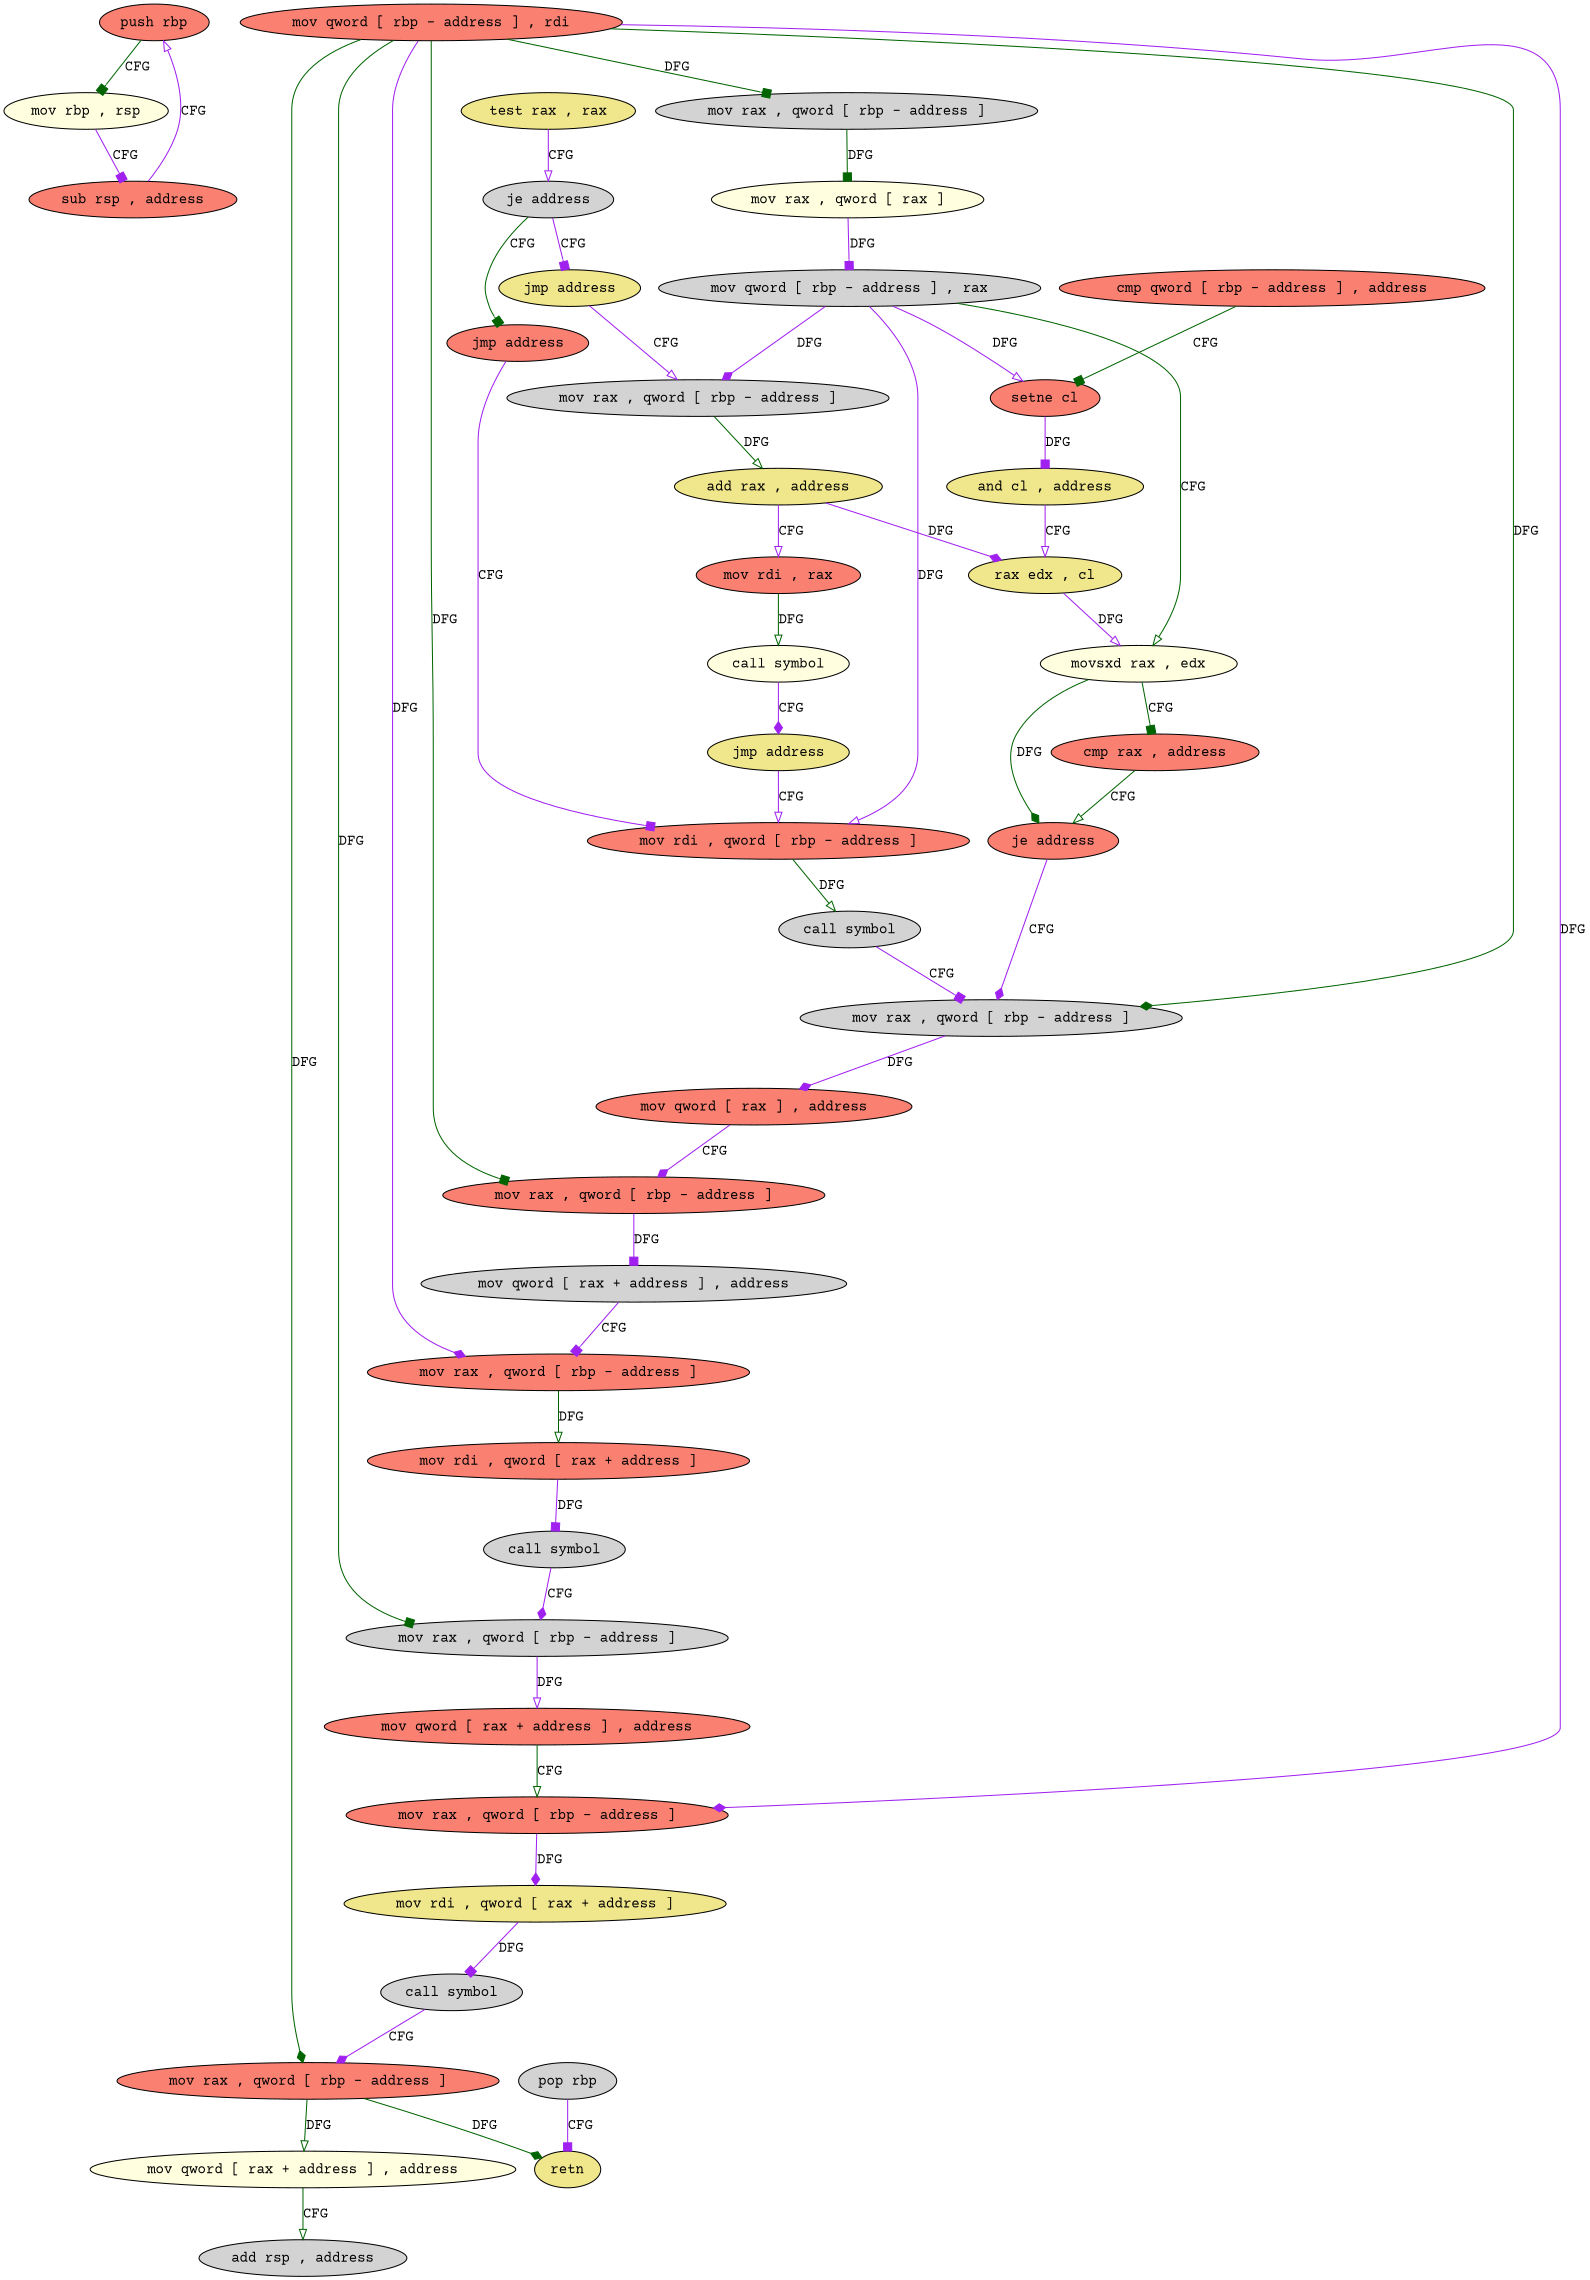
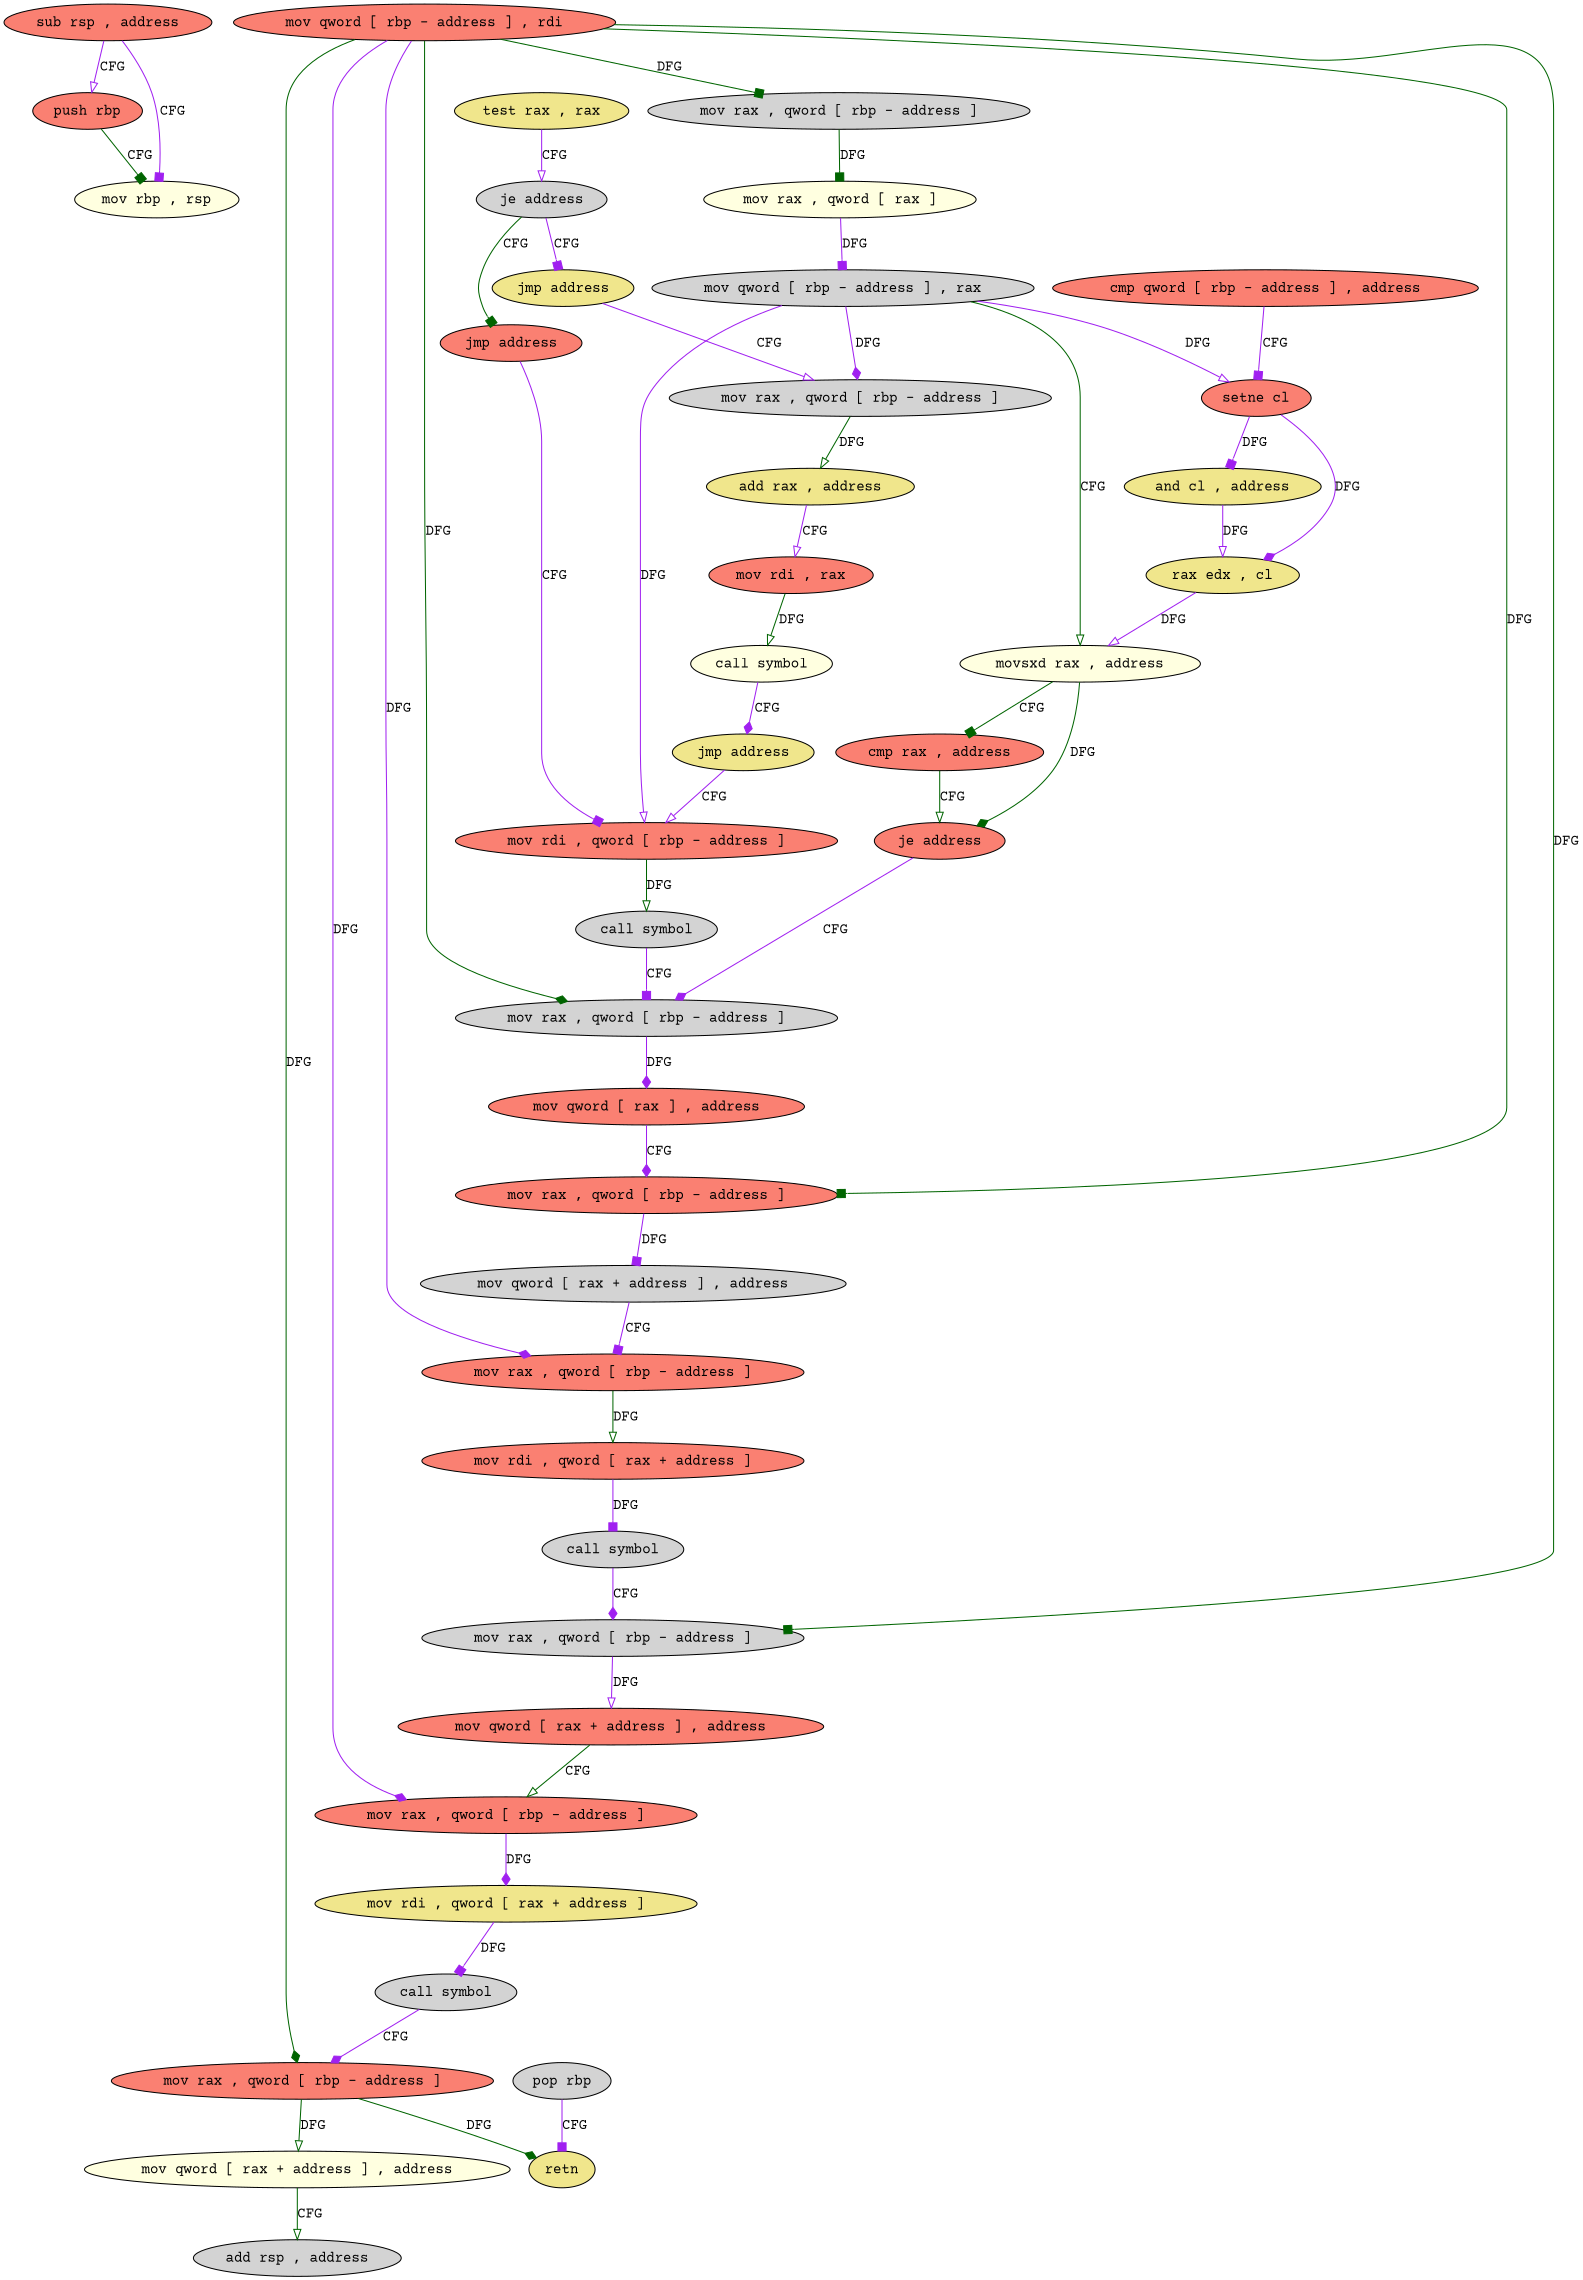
(107, 151) -> (154, 102)
(1160, 342) -> (1261, 338)
(908, 530) -> (1335, 487)
(1058, 531) -> (1235, 531)
(1139, 664) -> (1080, 664)
